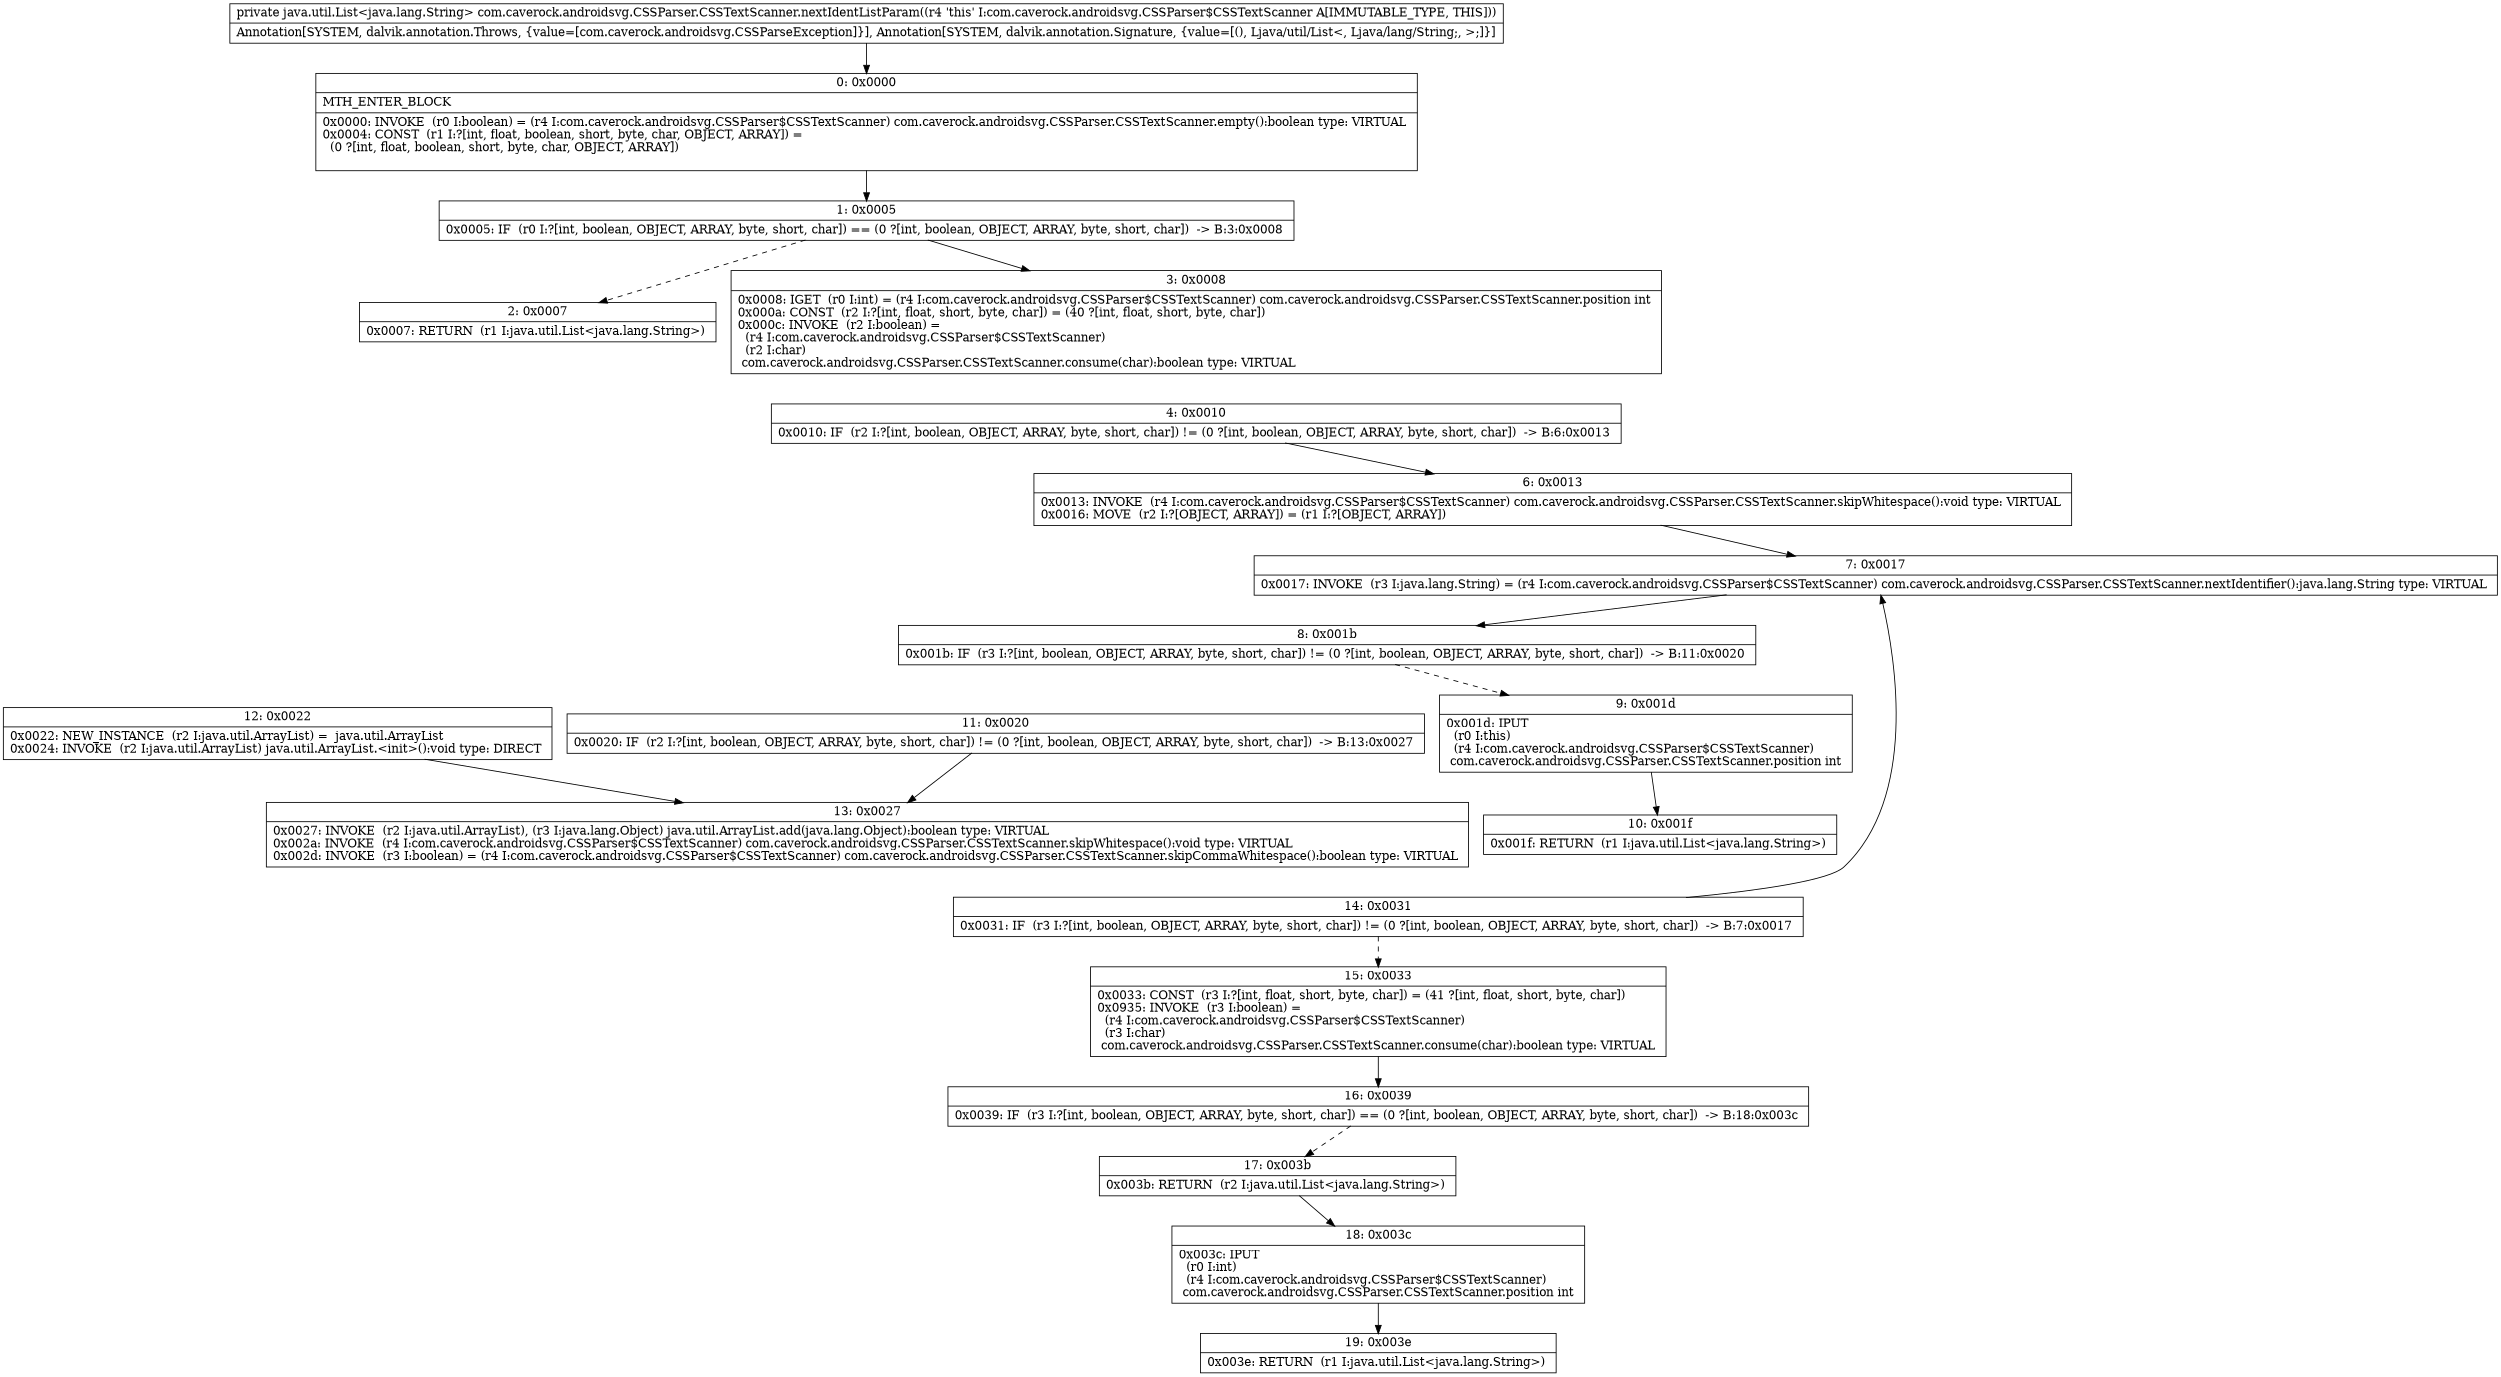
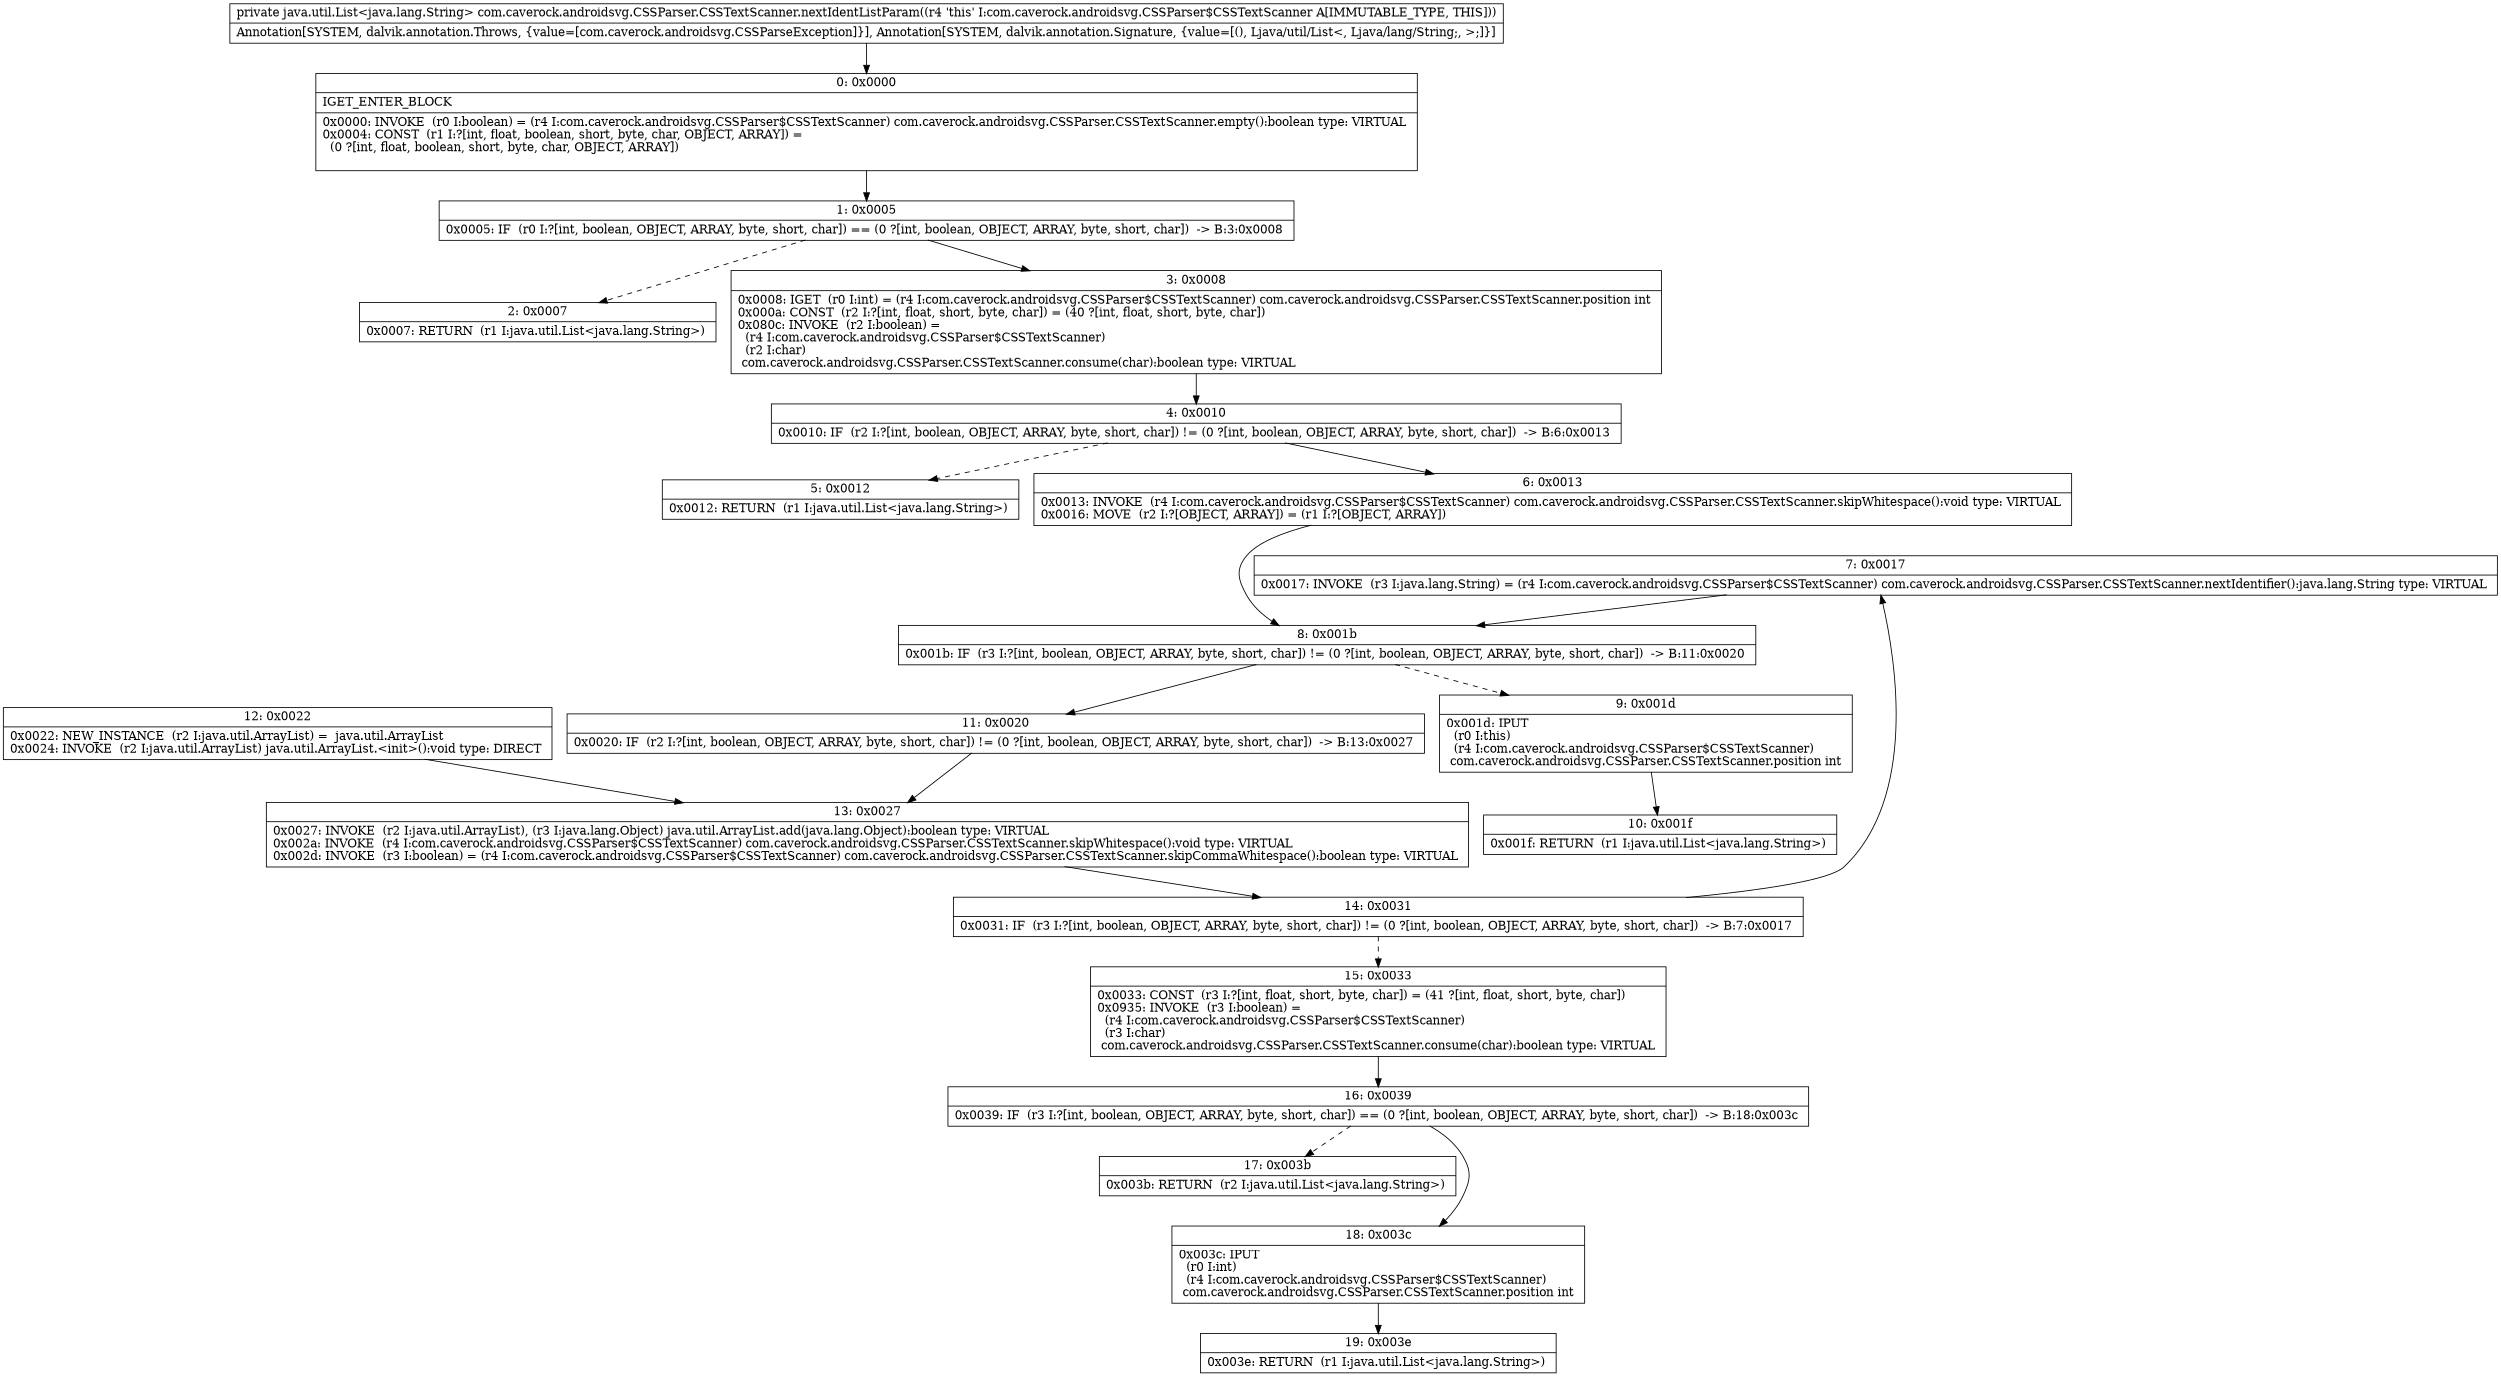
(387, 102) -> (387, 102)
(841, 325) -> (841, 325)
none -> (1196, 385)
none -> (841, 500)
(1724, 540) -> (1245, 559)
none -> (1166, 688)
none -> (1158, 881)
(1314, 1208) -> (1468, 1168)
